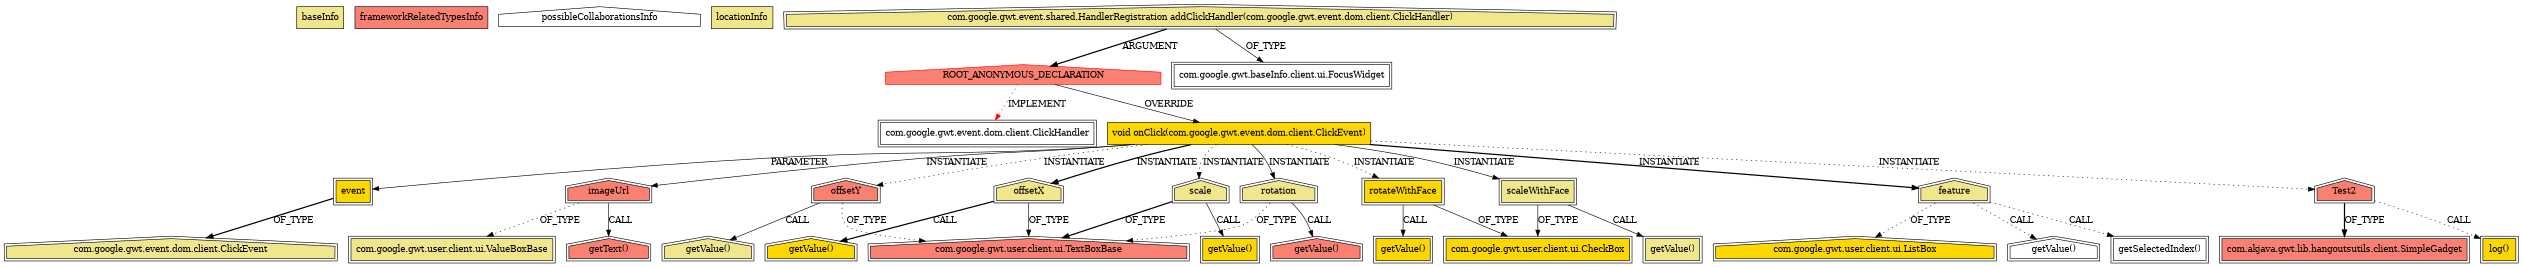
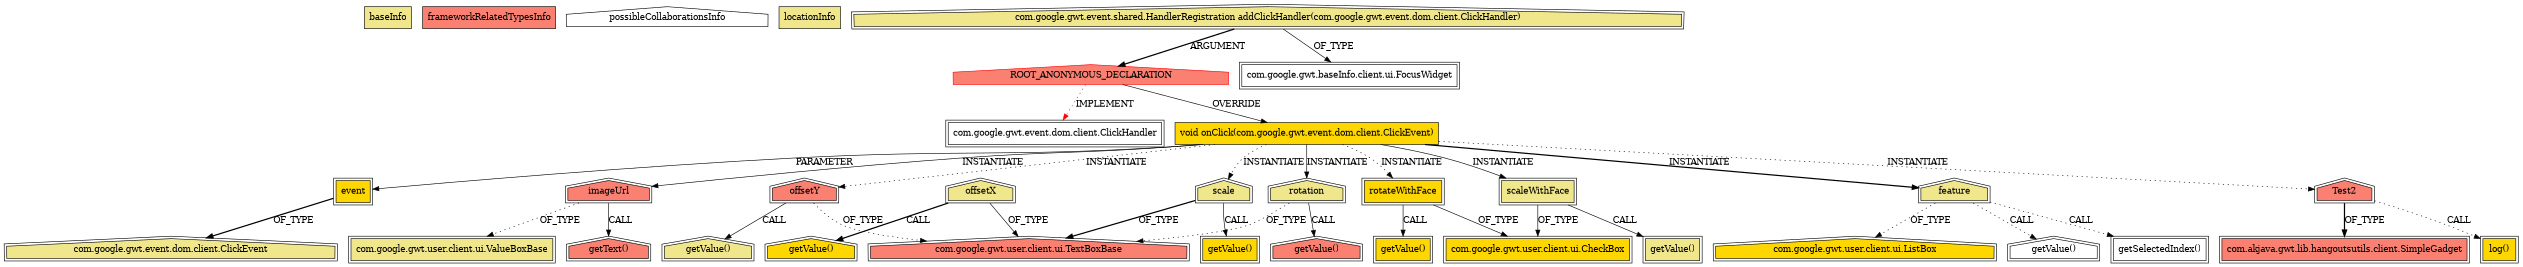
(1124, 161) -> none
